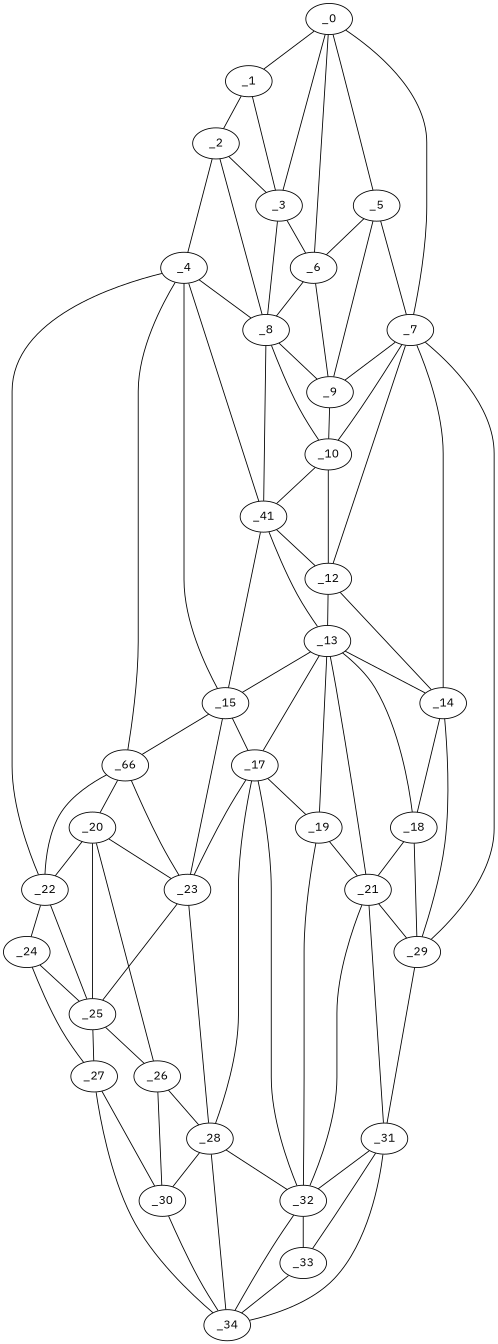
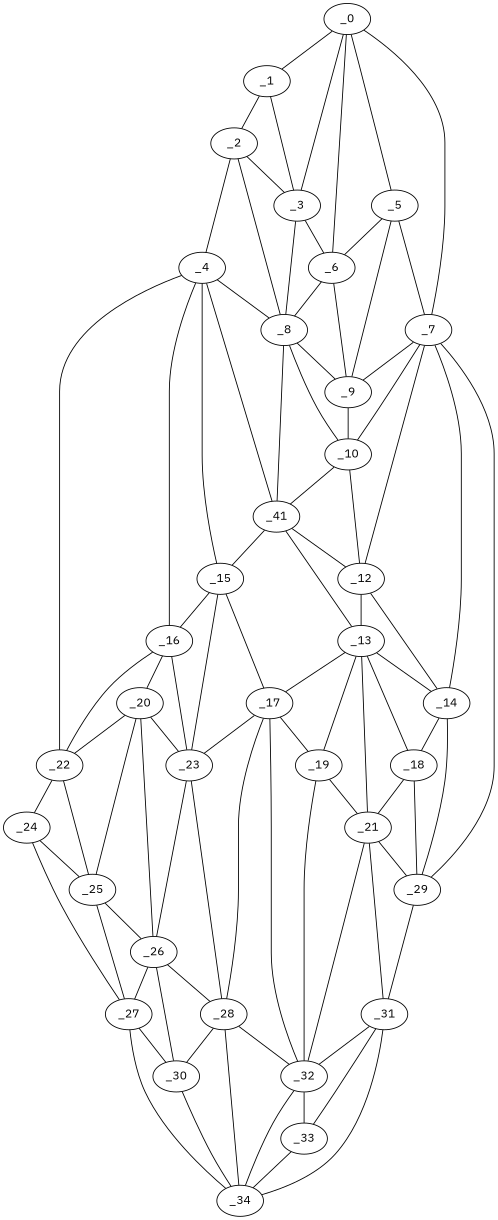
(276, 672) -> none
(125, 765) -> (169, 641)
(140, 952) -> (171, 859)
none -> (141, 983)
